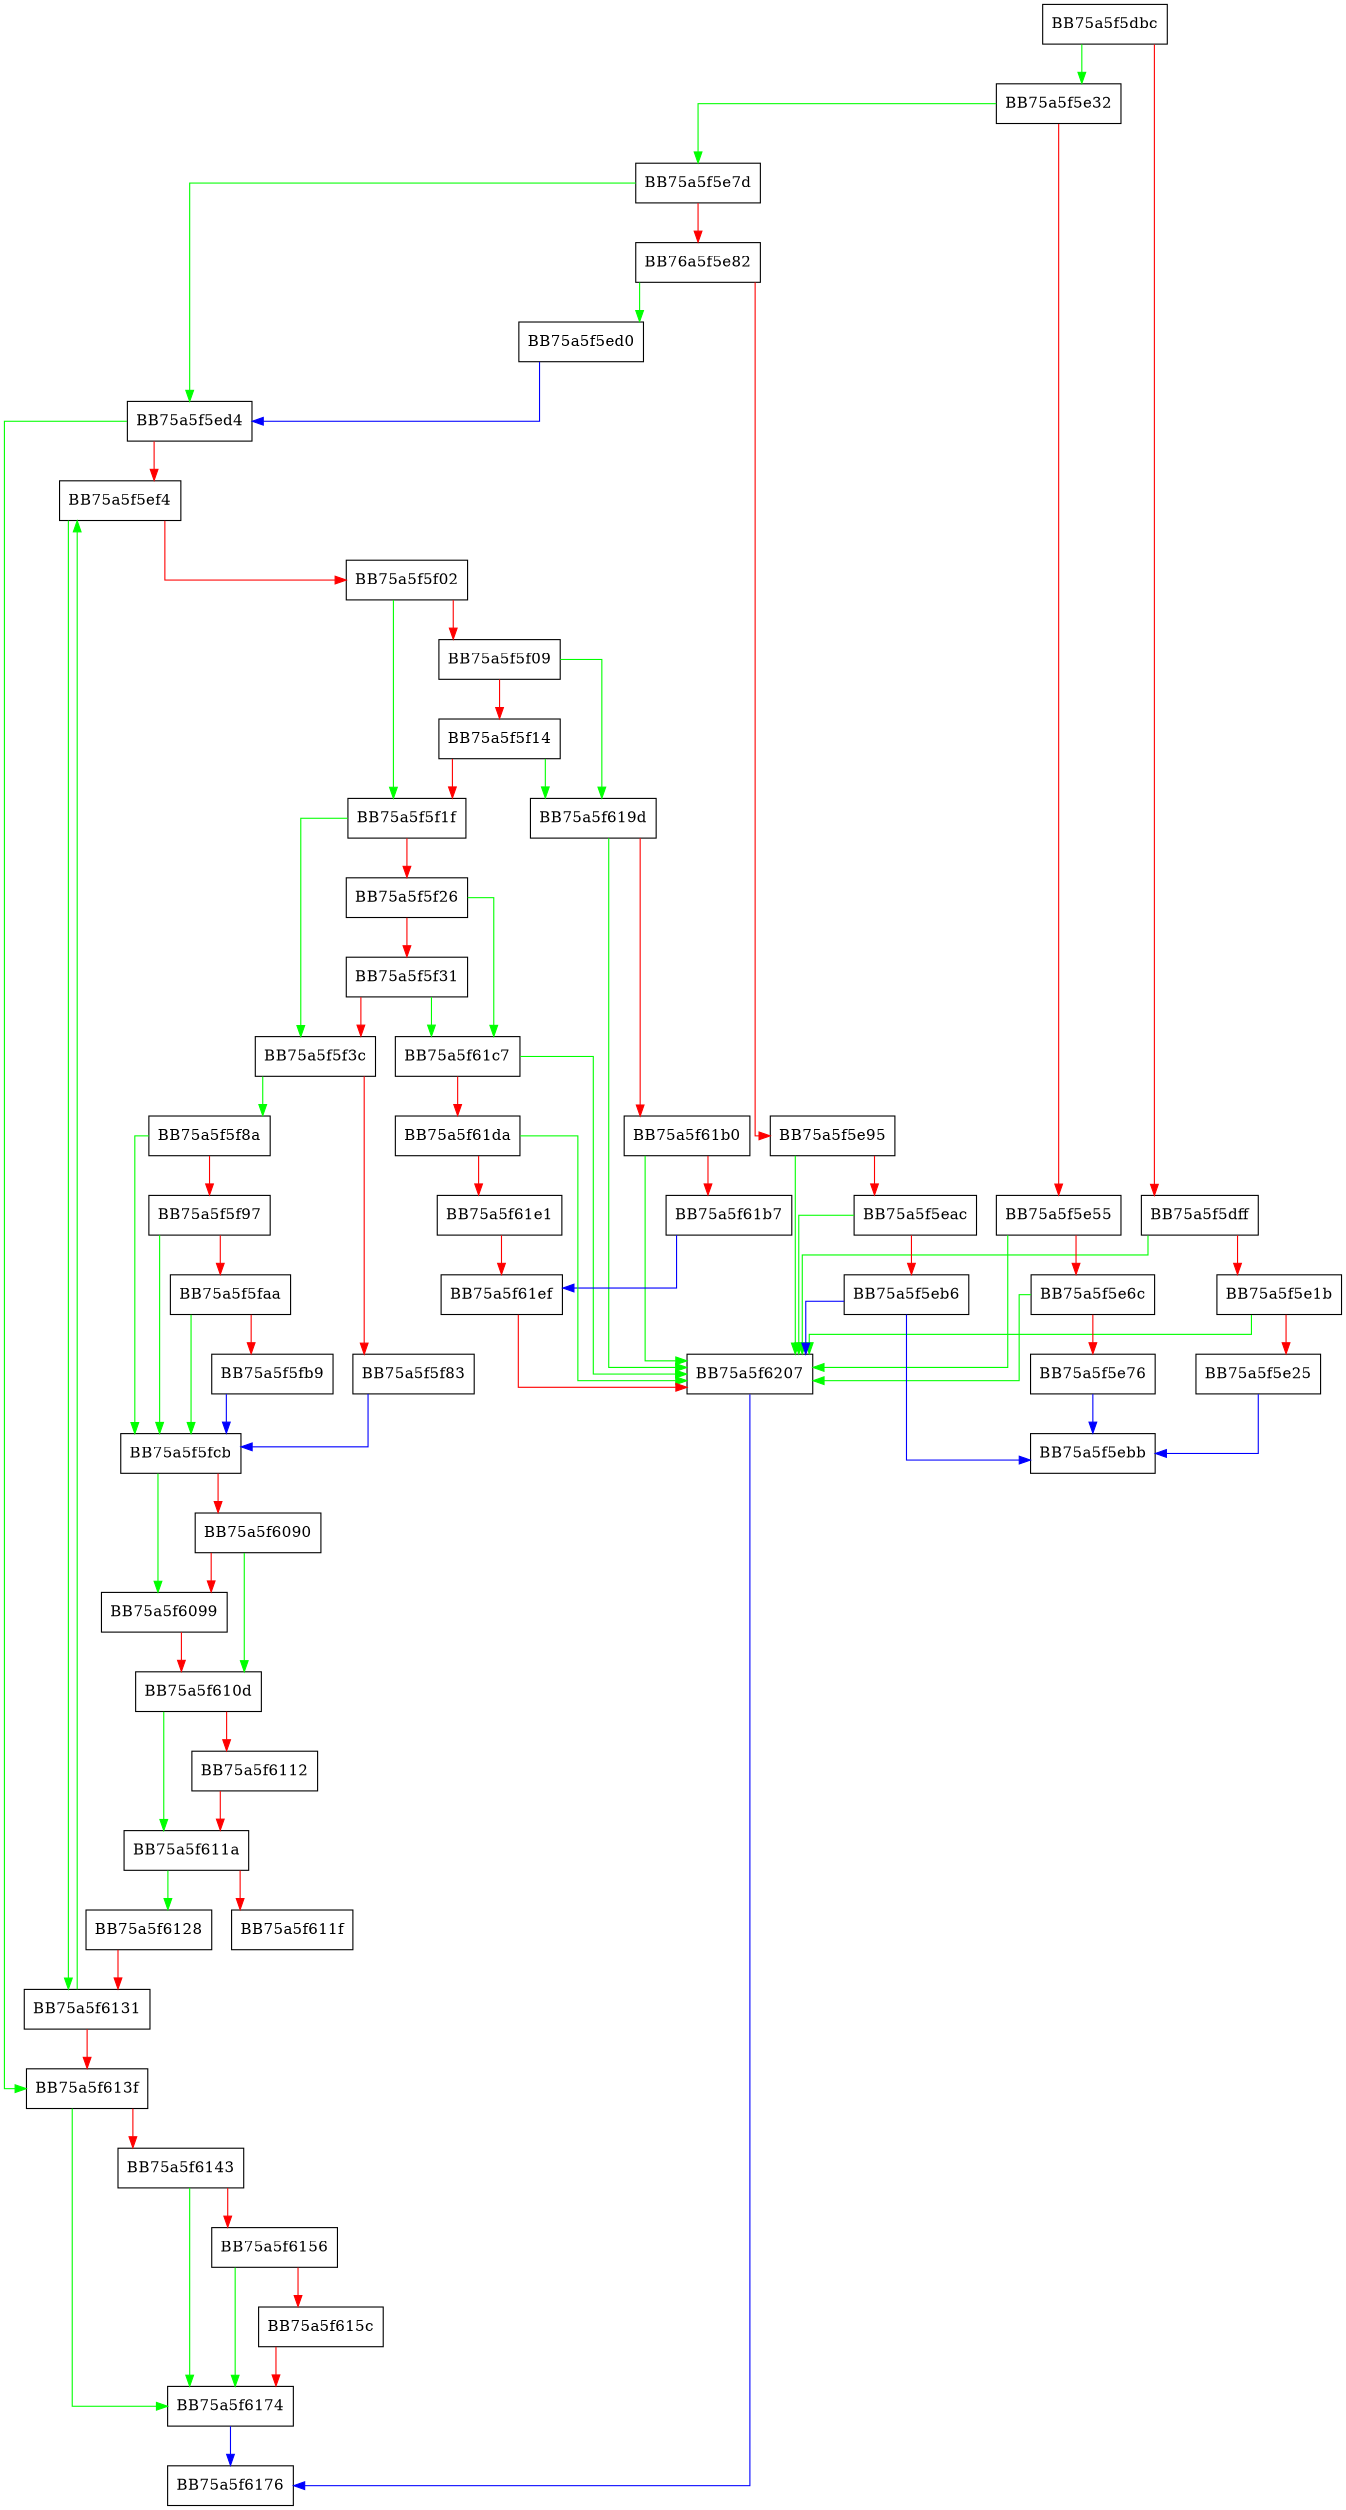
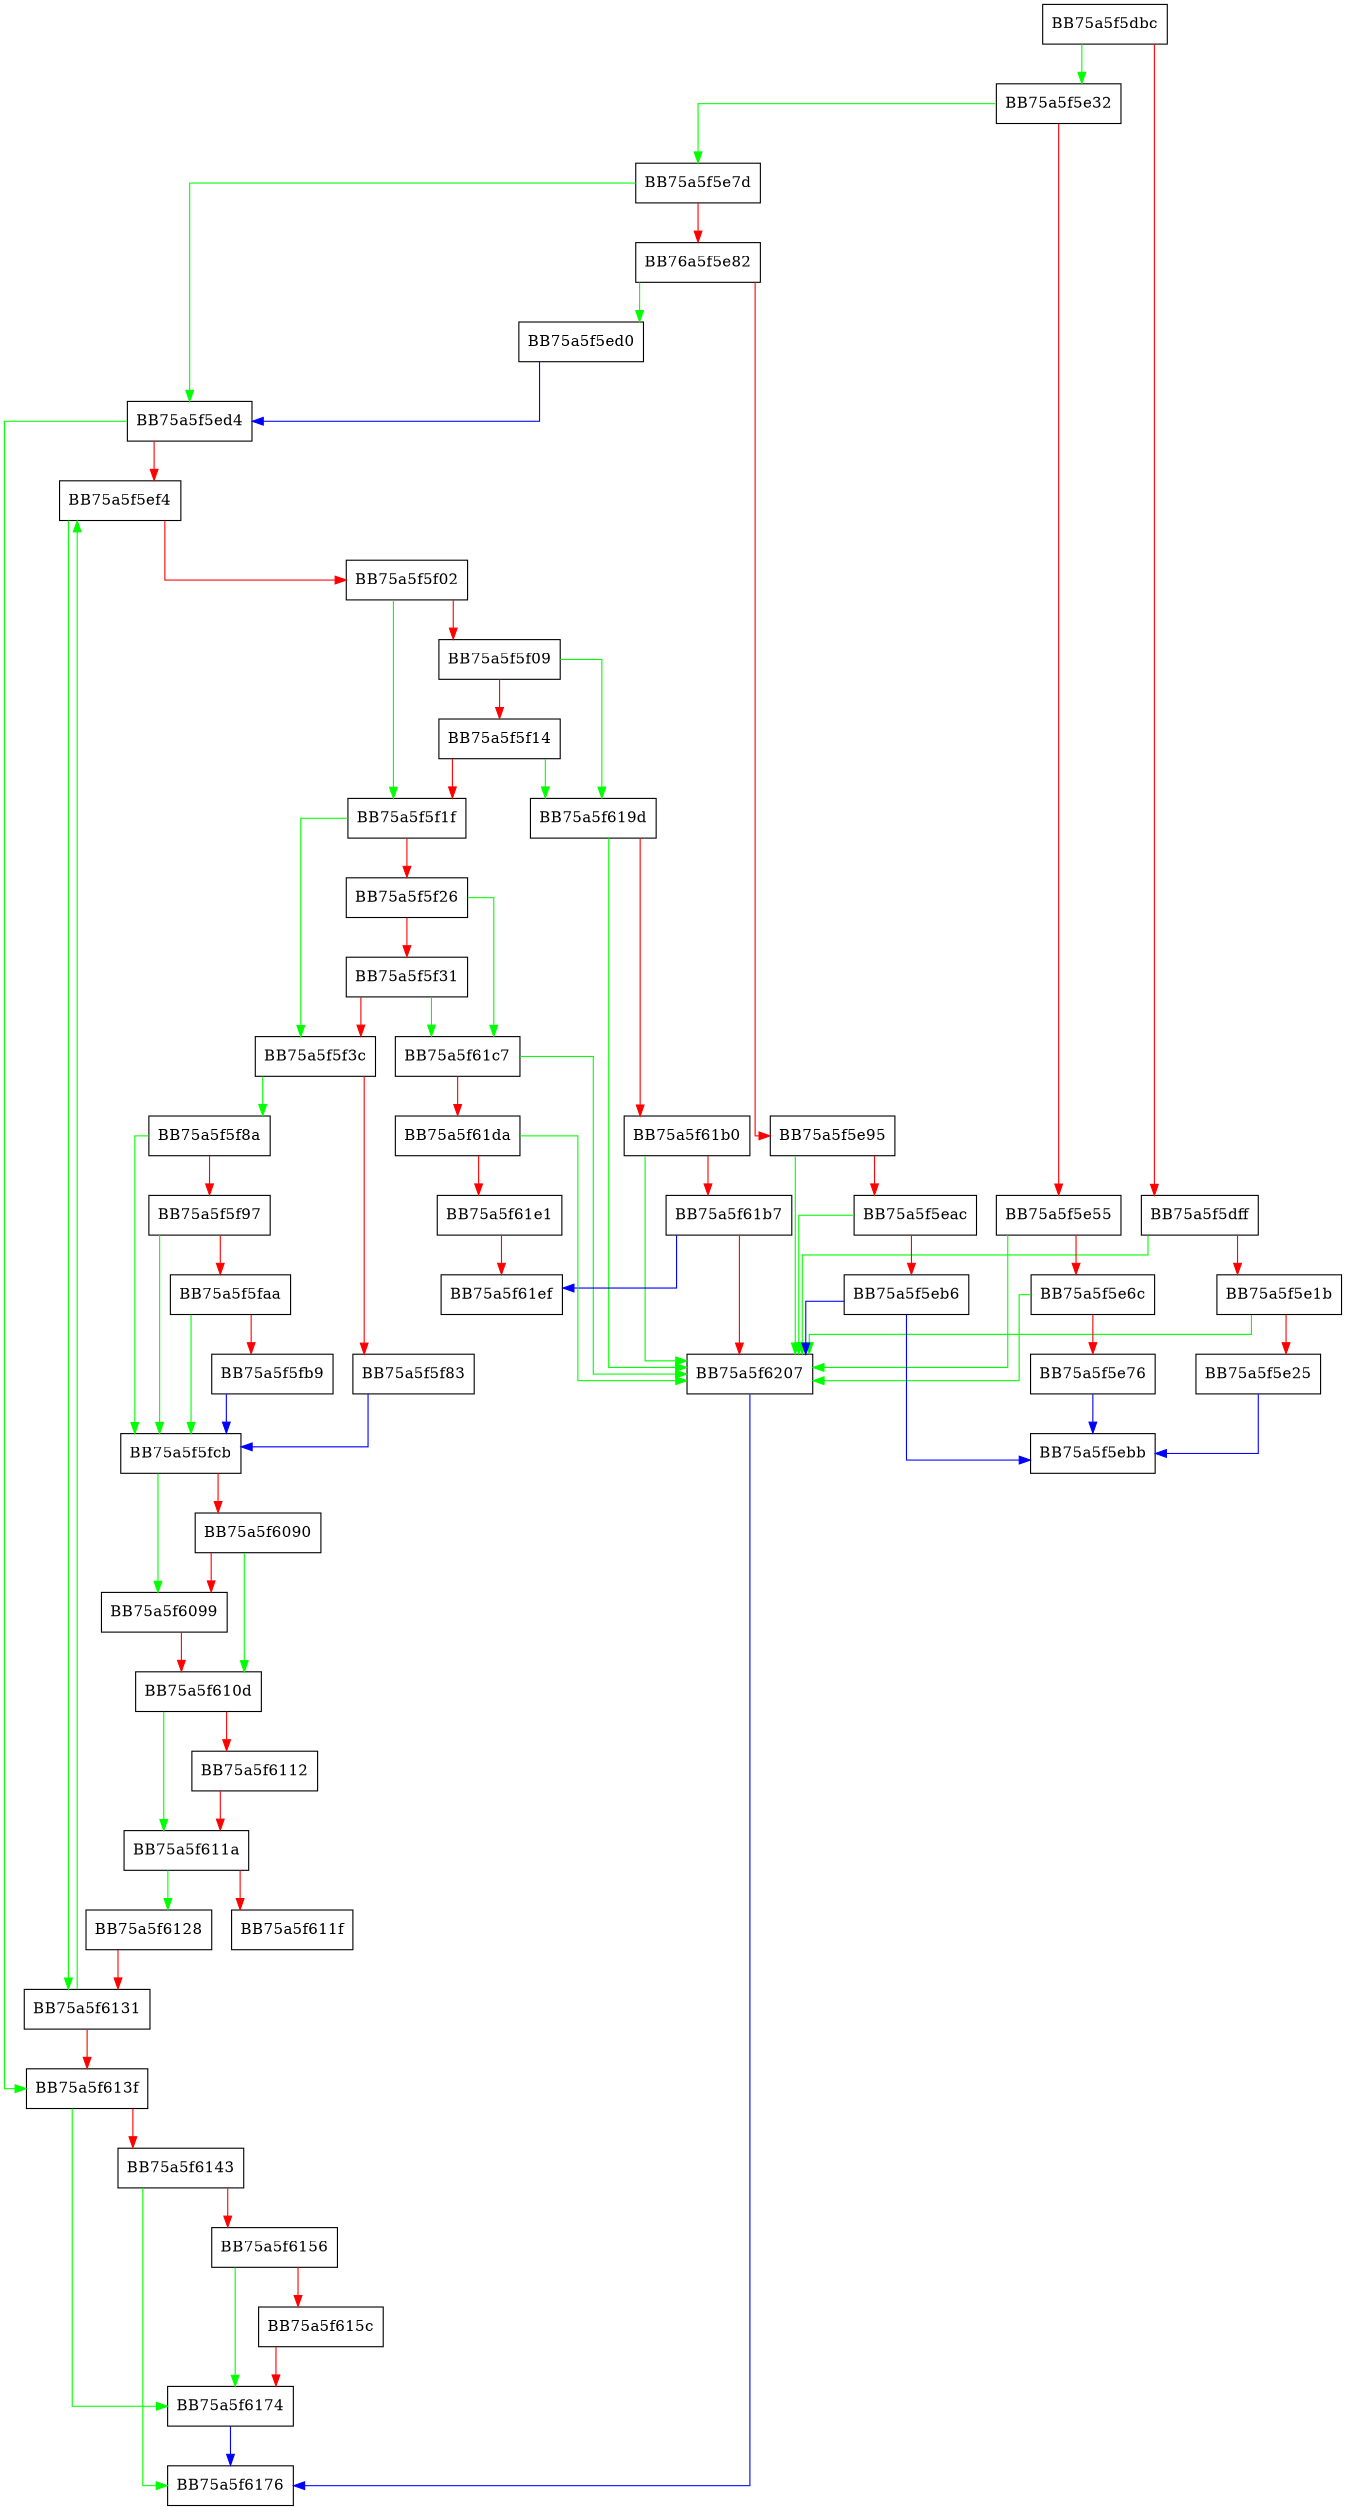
(561, 1387) -> (739, 1289)
(190, 2282) -> (143, 2343)
